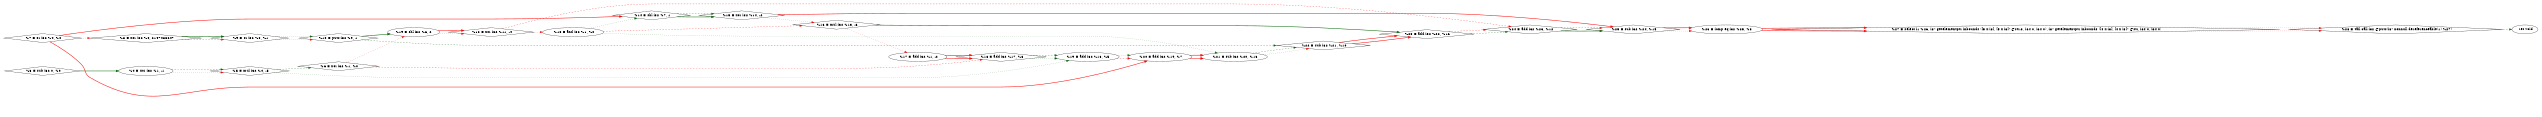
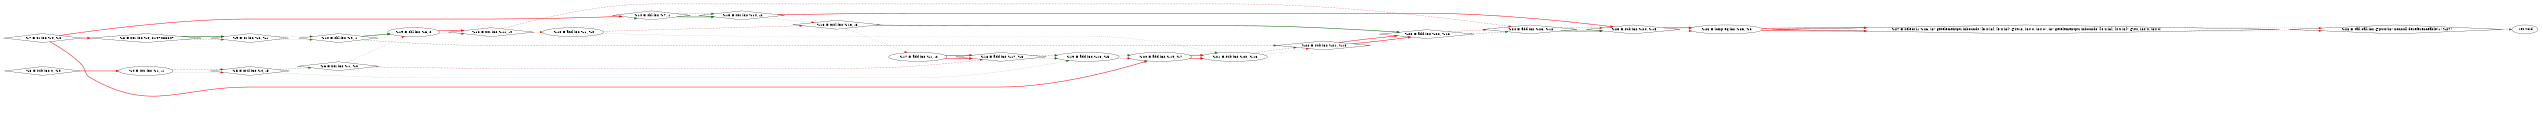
(84, 38) -> (84, 38)
(338, 38) -> (338, 38)
(98, 71) -> (98, 71)
